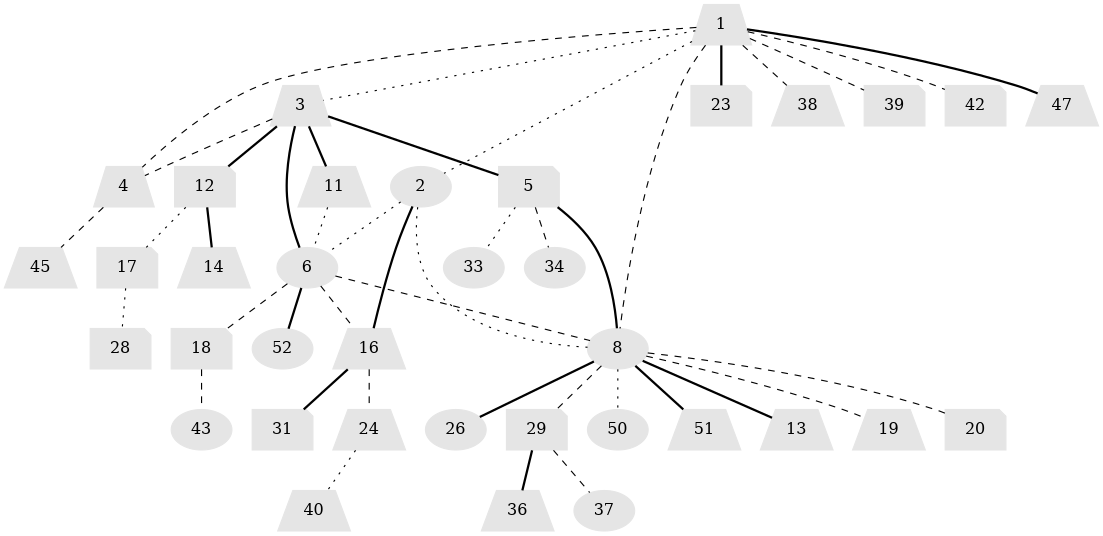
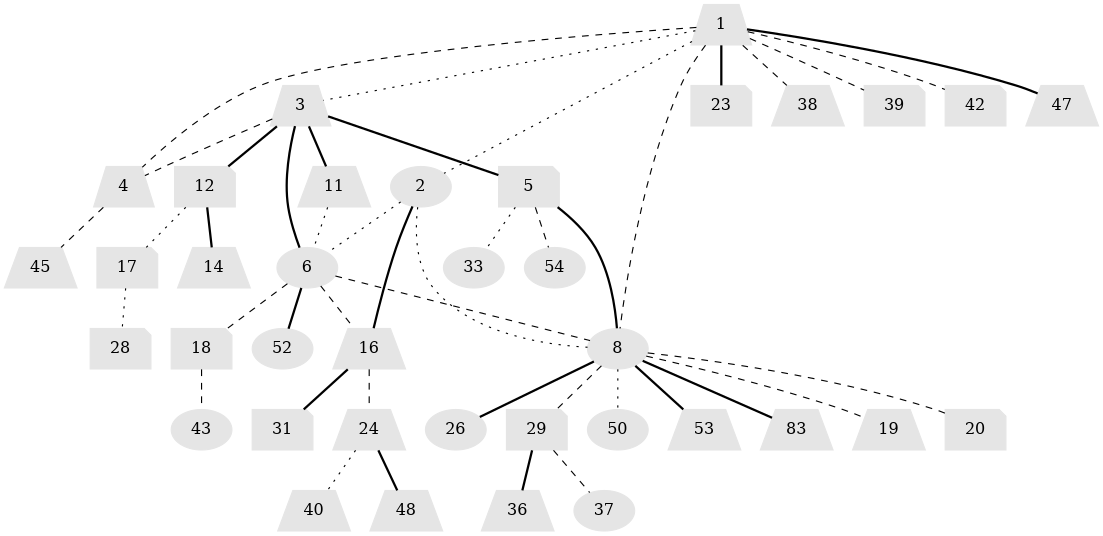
(555, 268) -> (555, 268)
(704, 430) -> (704, 430)
(797, 430) -> (797, 430)
none -> (406, 511)
